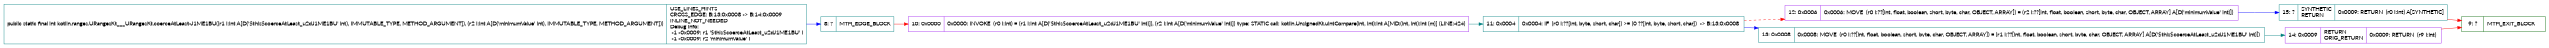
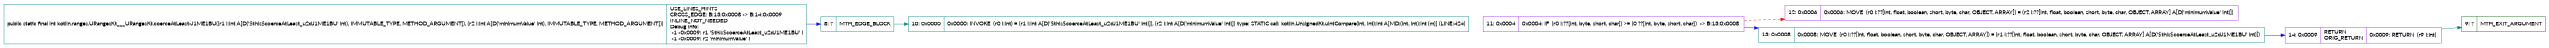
(2363, 12) -> none
(899, 24) -> (899, 24)
(1189, 24) -> (1189, 24)
(1474, 24) -> none
(1614, 24) -> (1614, 24)
(2511, 24) -> (2511, 24)
(2449, 28) -> (2449, 28)
(2273, 35) -> (2273, 35)
